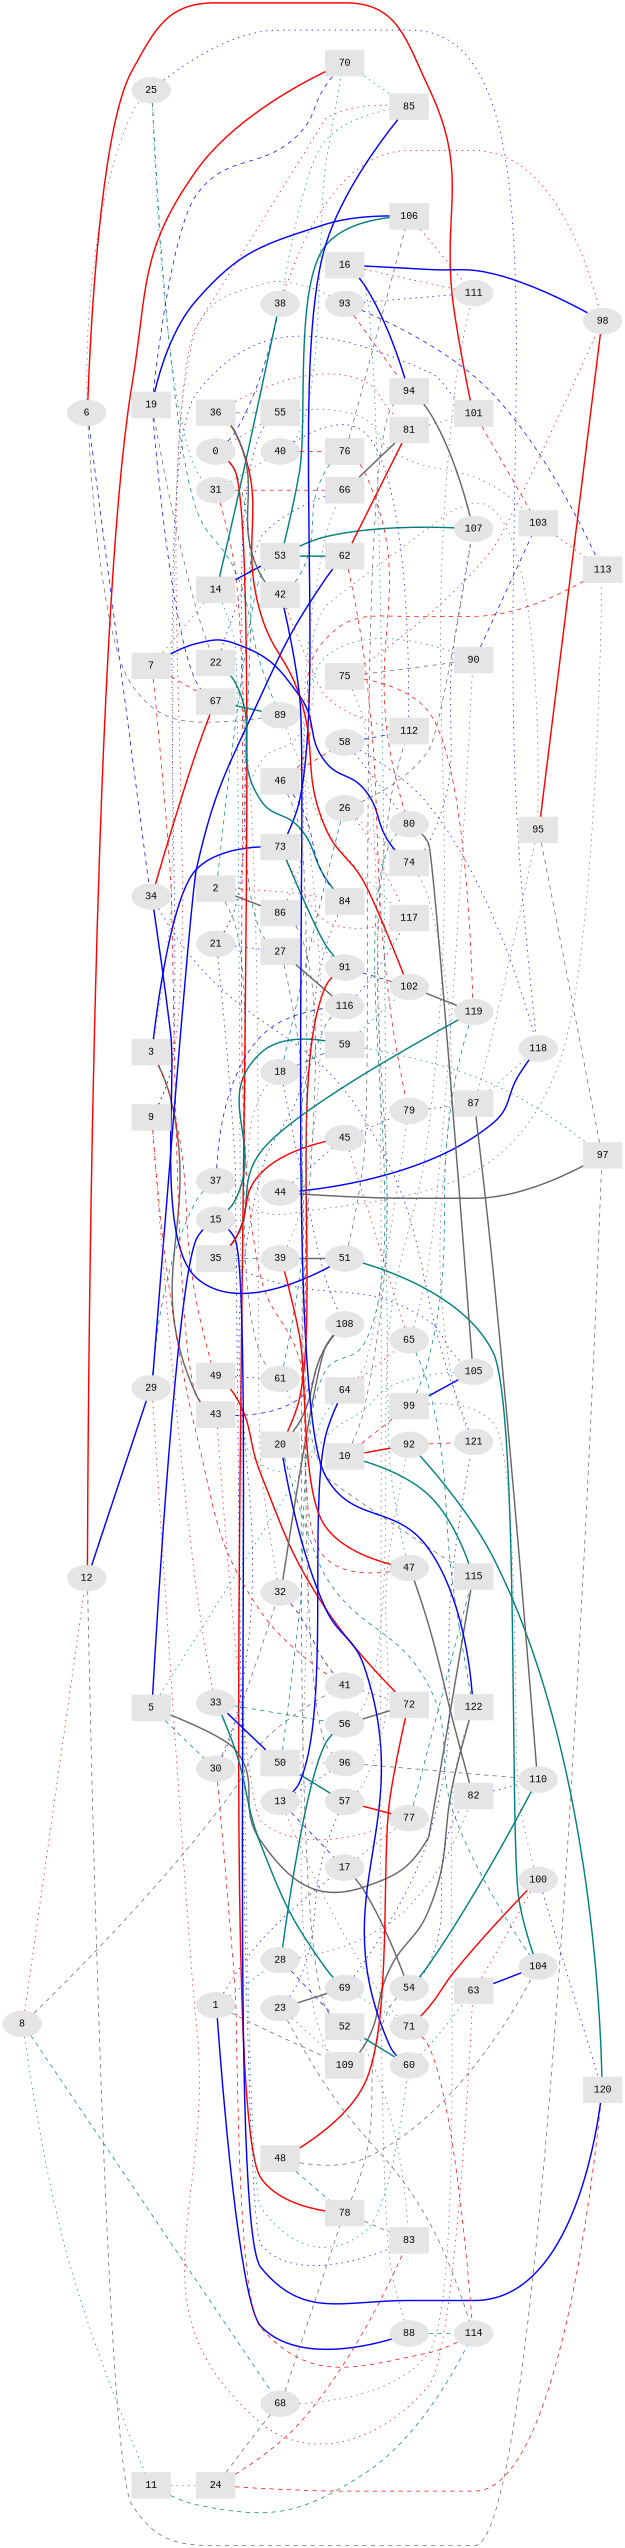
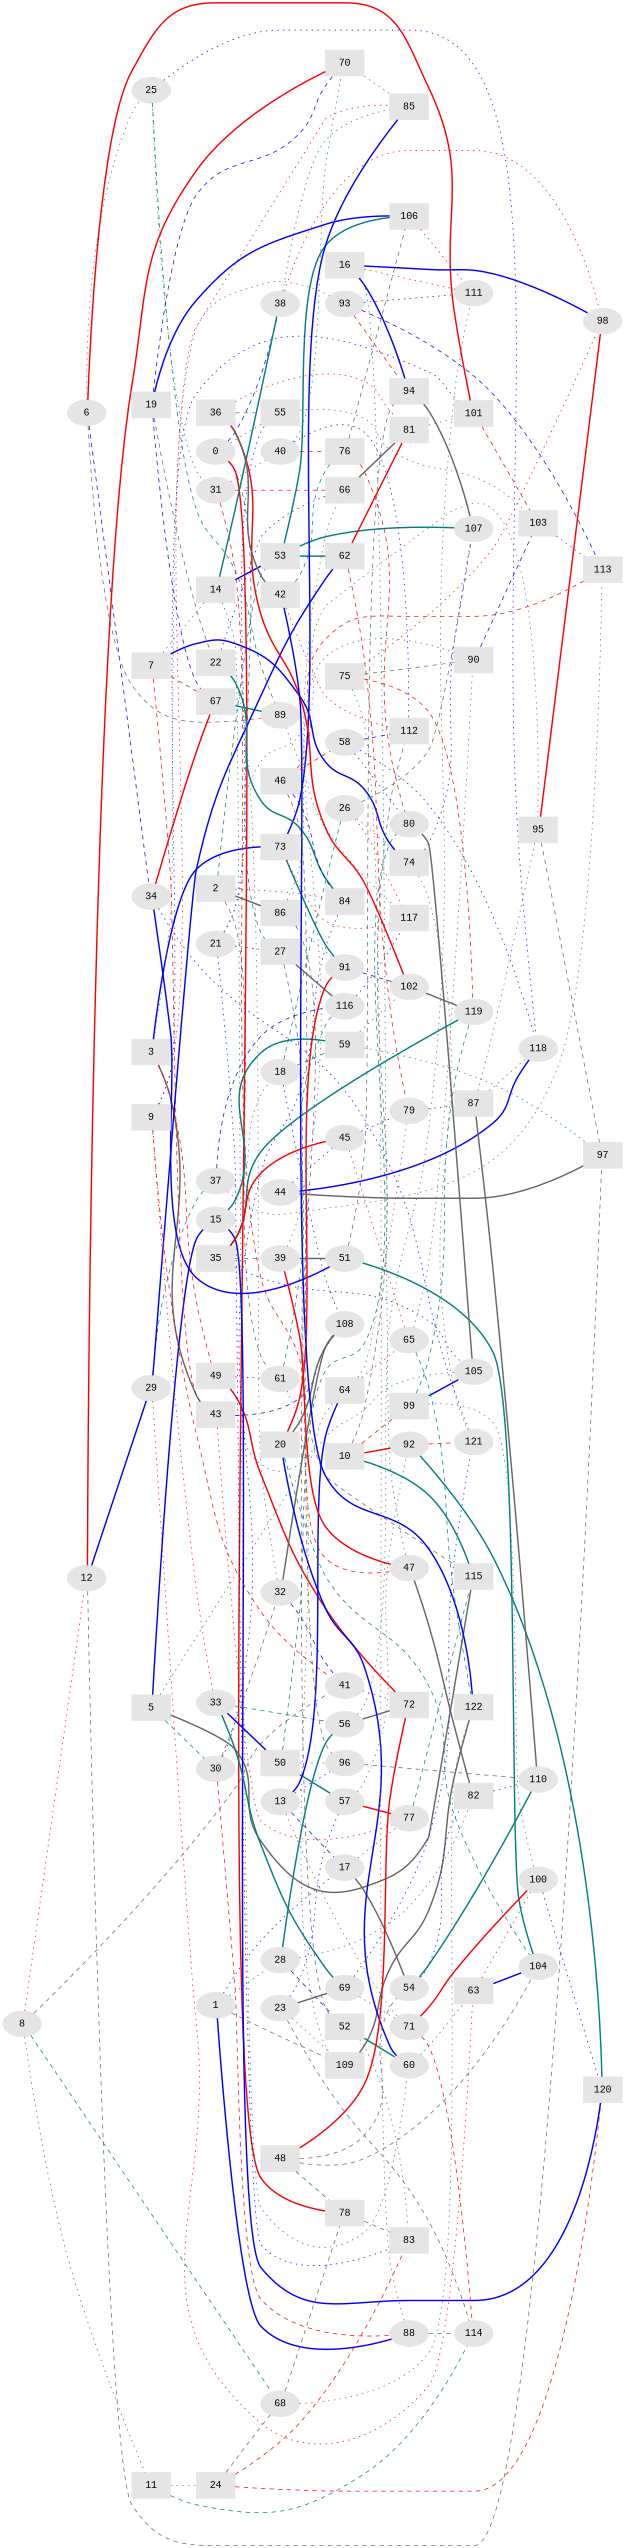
(372, 2098) -> (378, 2113)
(240, 2162) -> (239, 2110)
